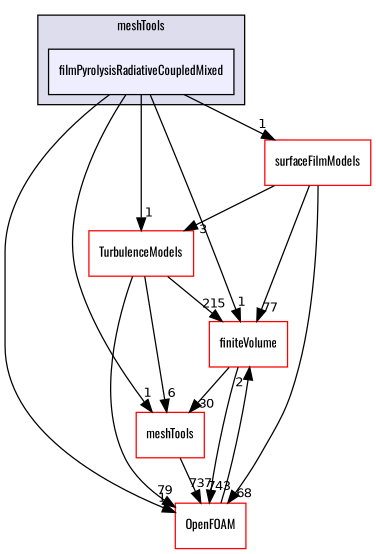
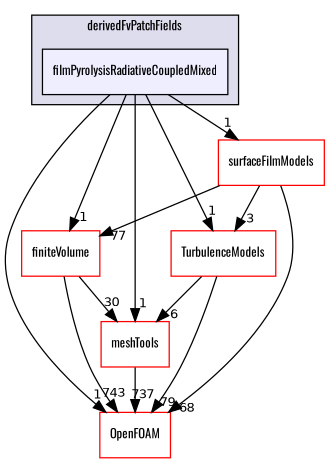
(141, 27) -> (135, 27)
(190, 295) -> none
(237, 442) -> none
